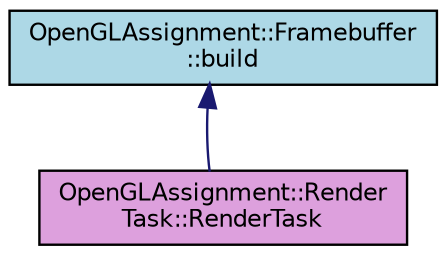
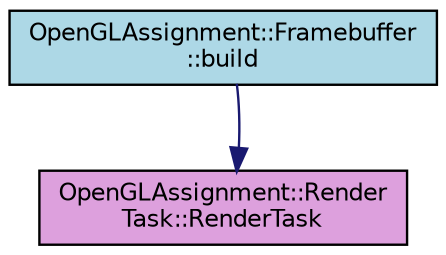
(207, 140) -> (239, 116)
